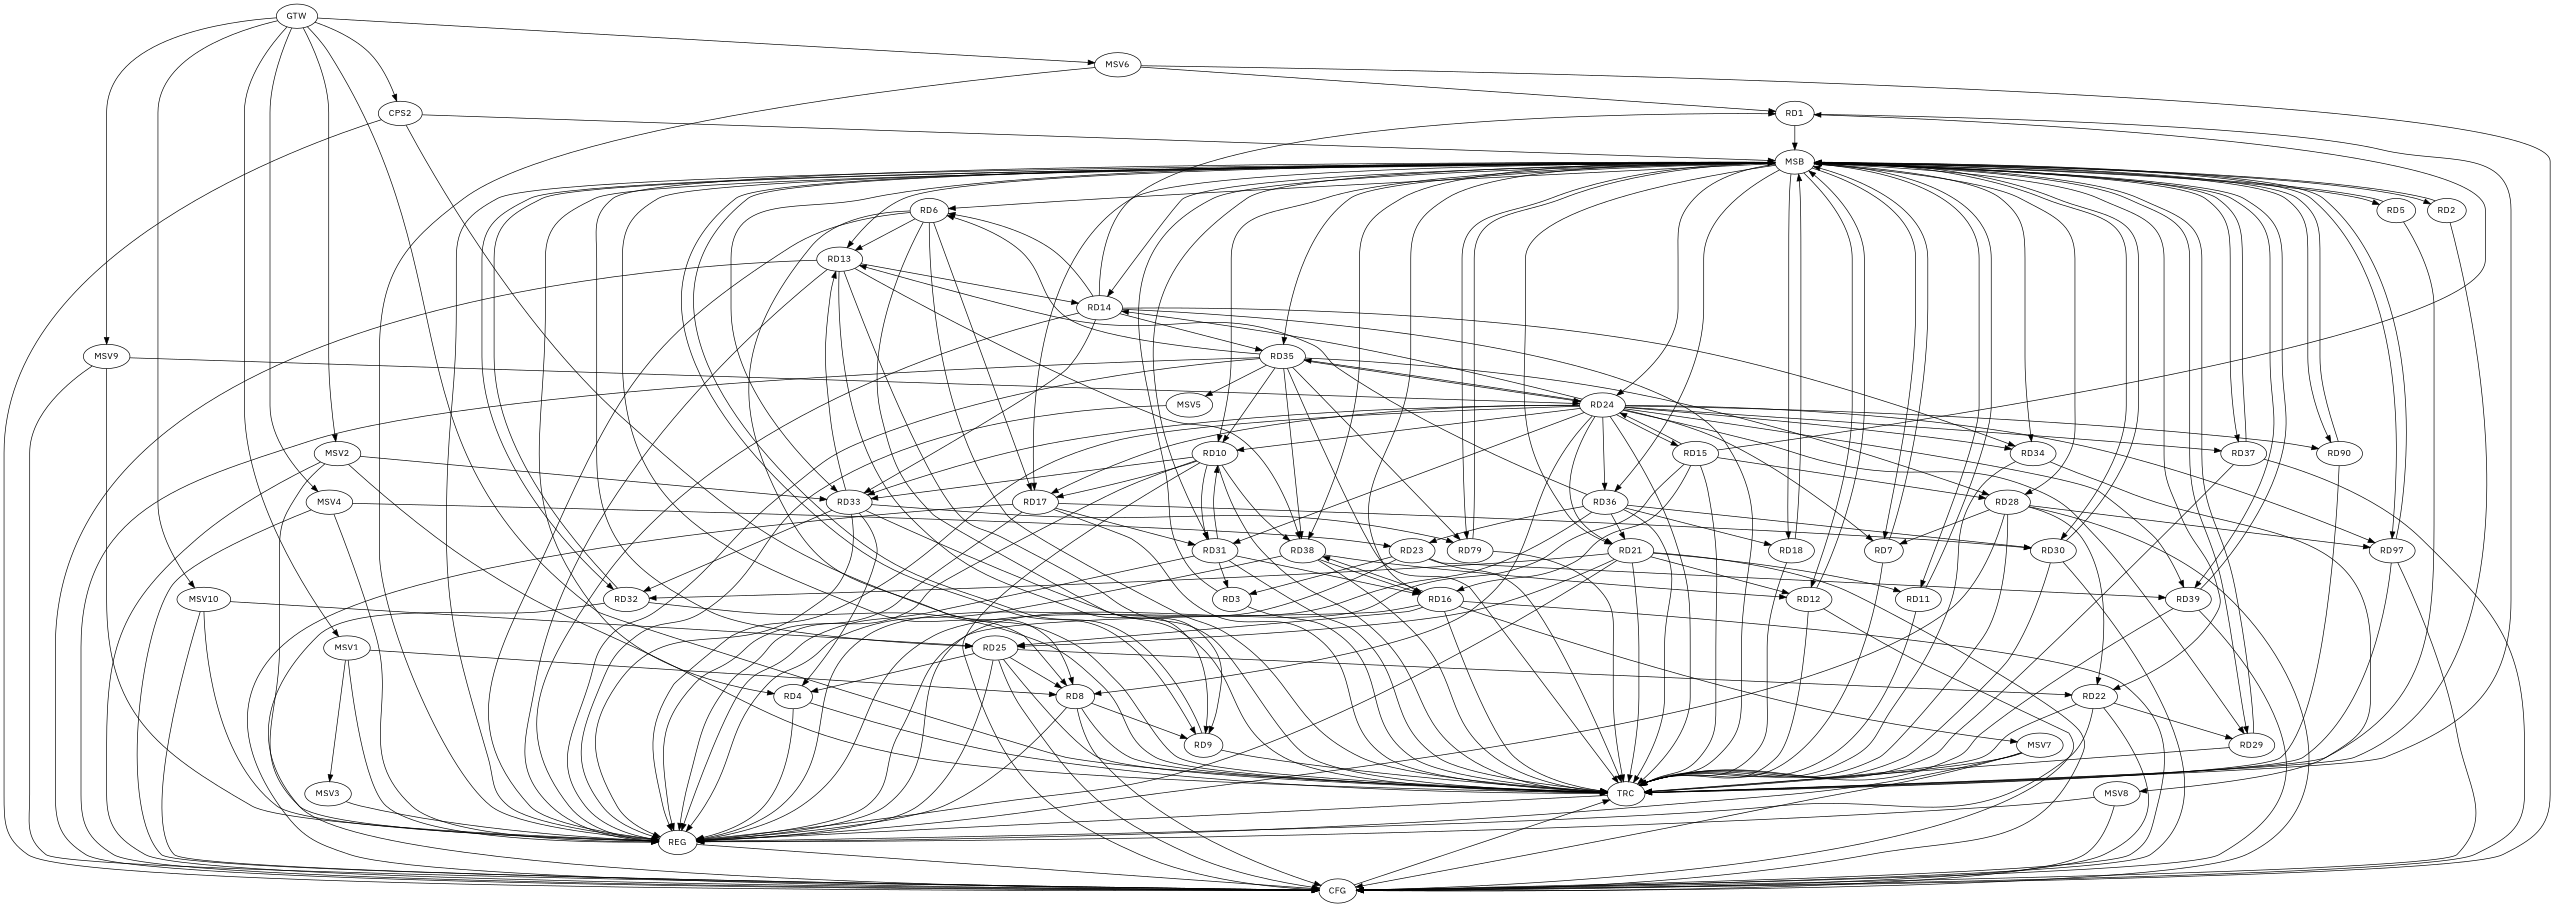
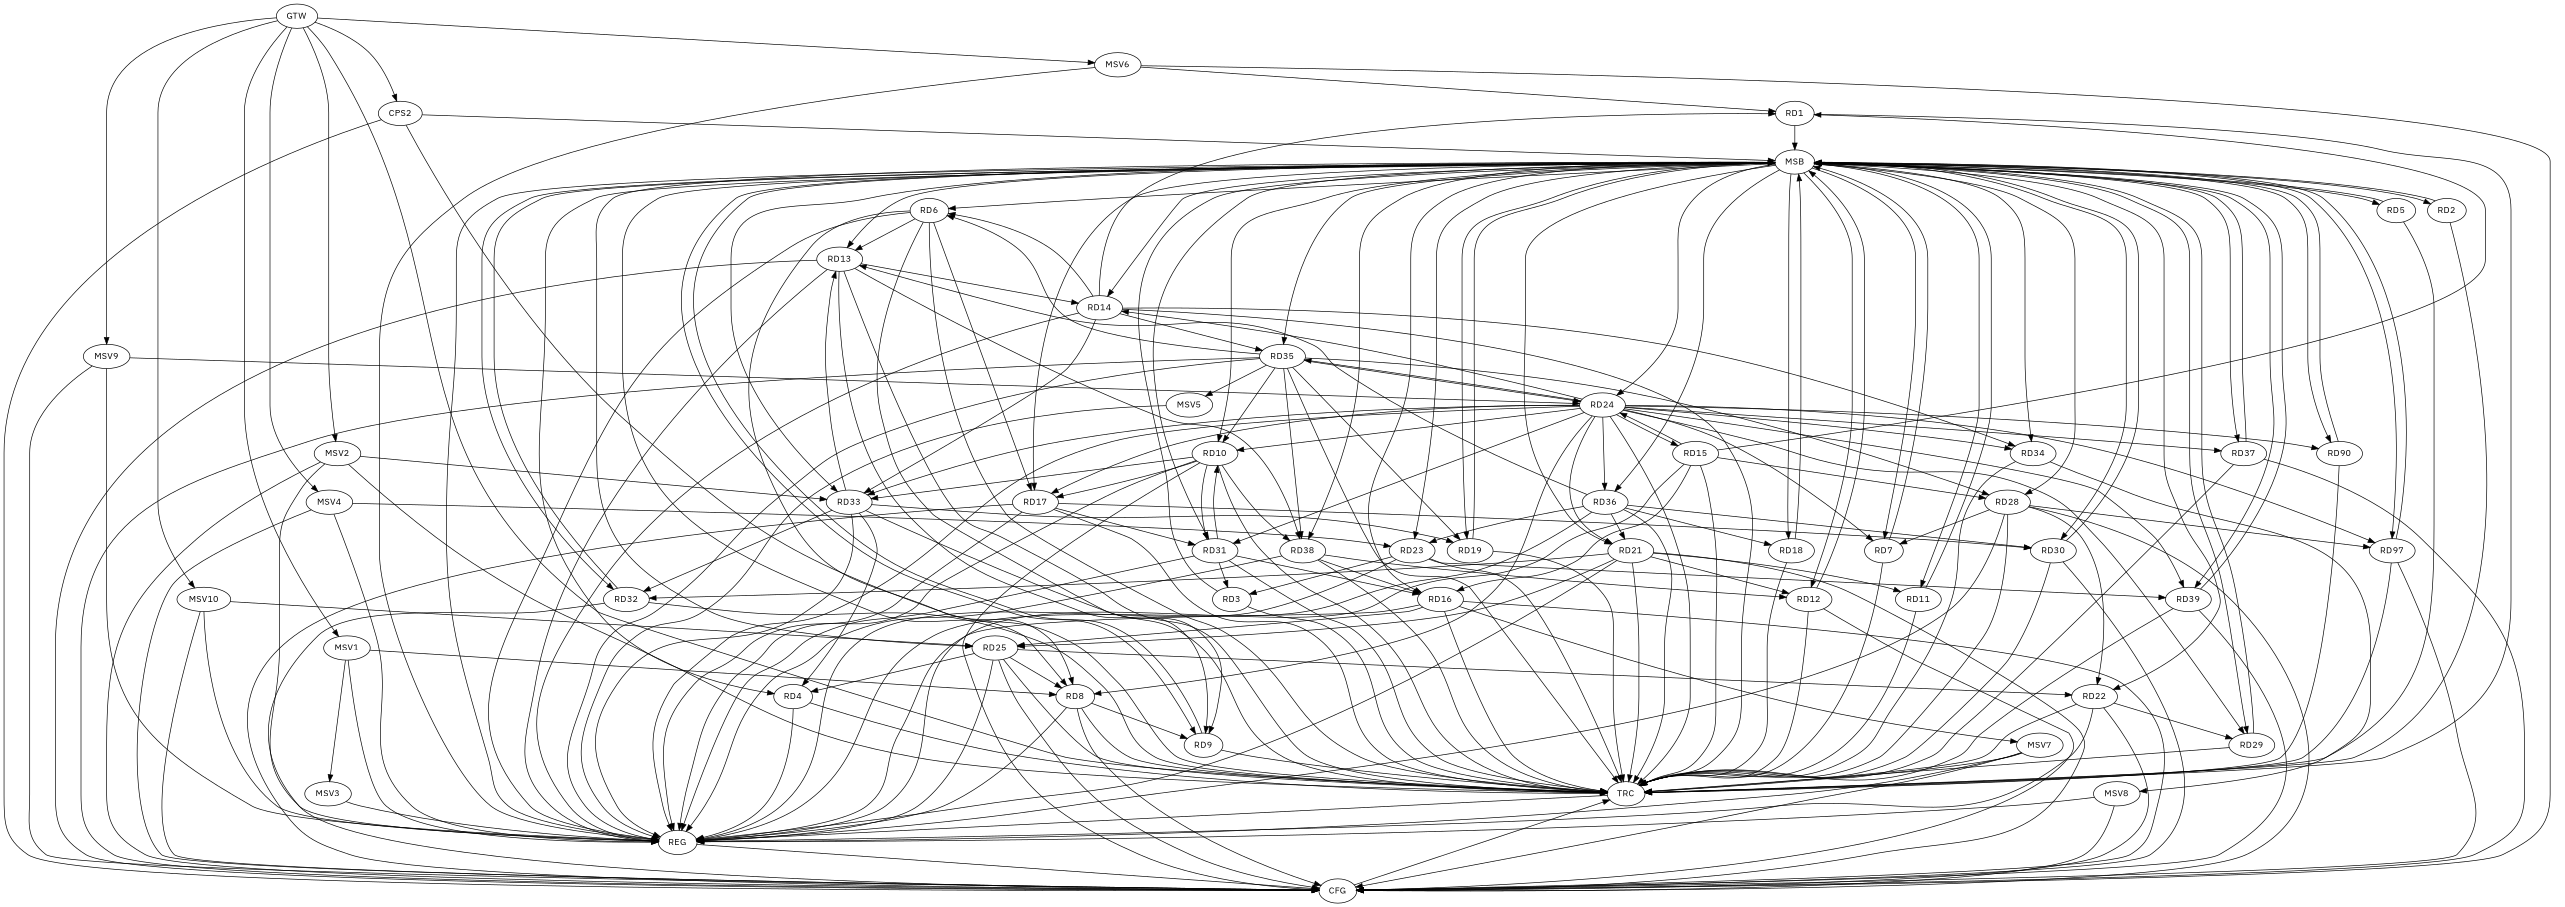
none -> (1458, 215)
(1470, 551) -> (1470, 551)
(1376, 575) -> none
